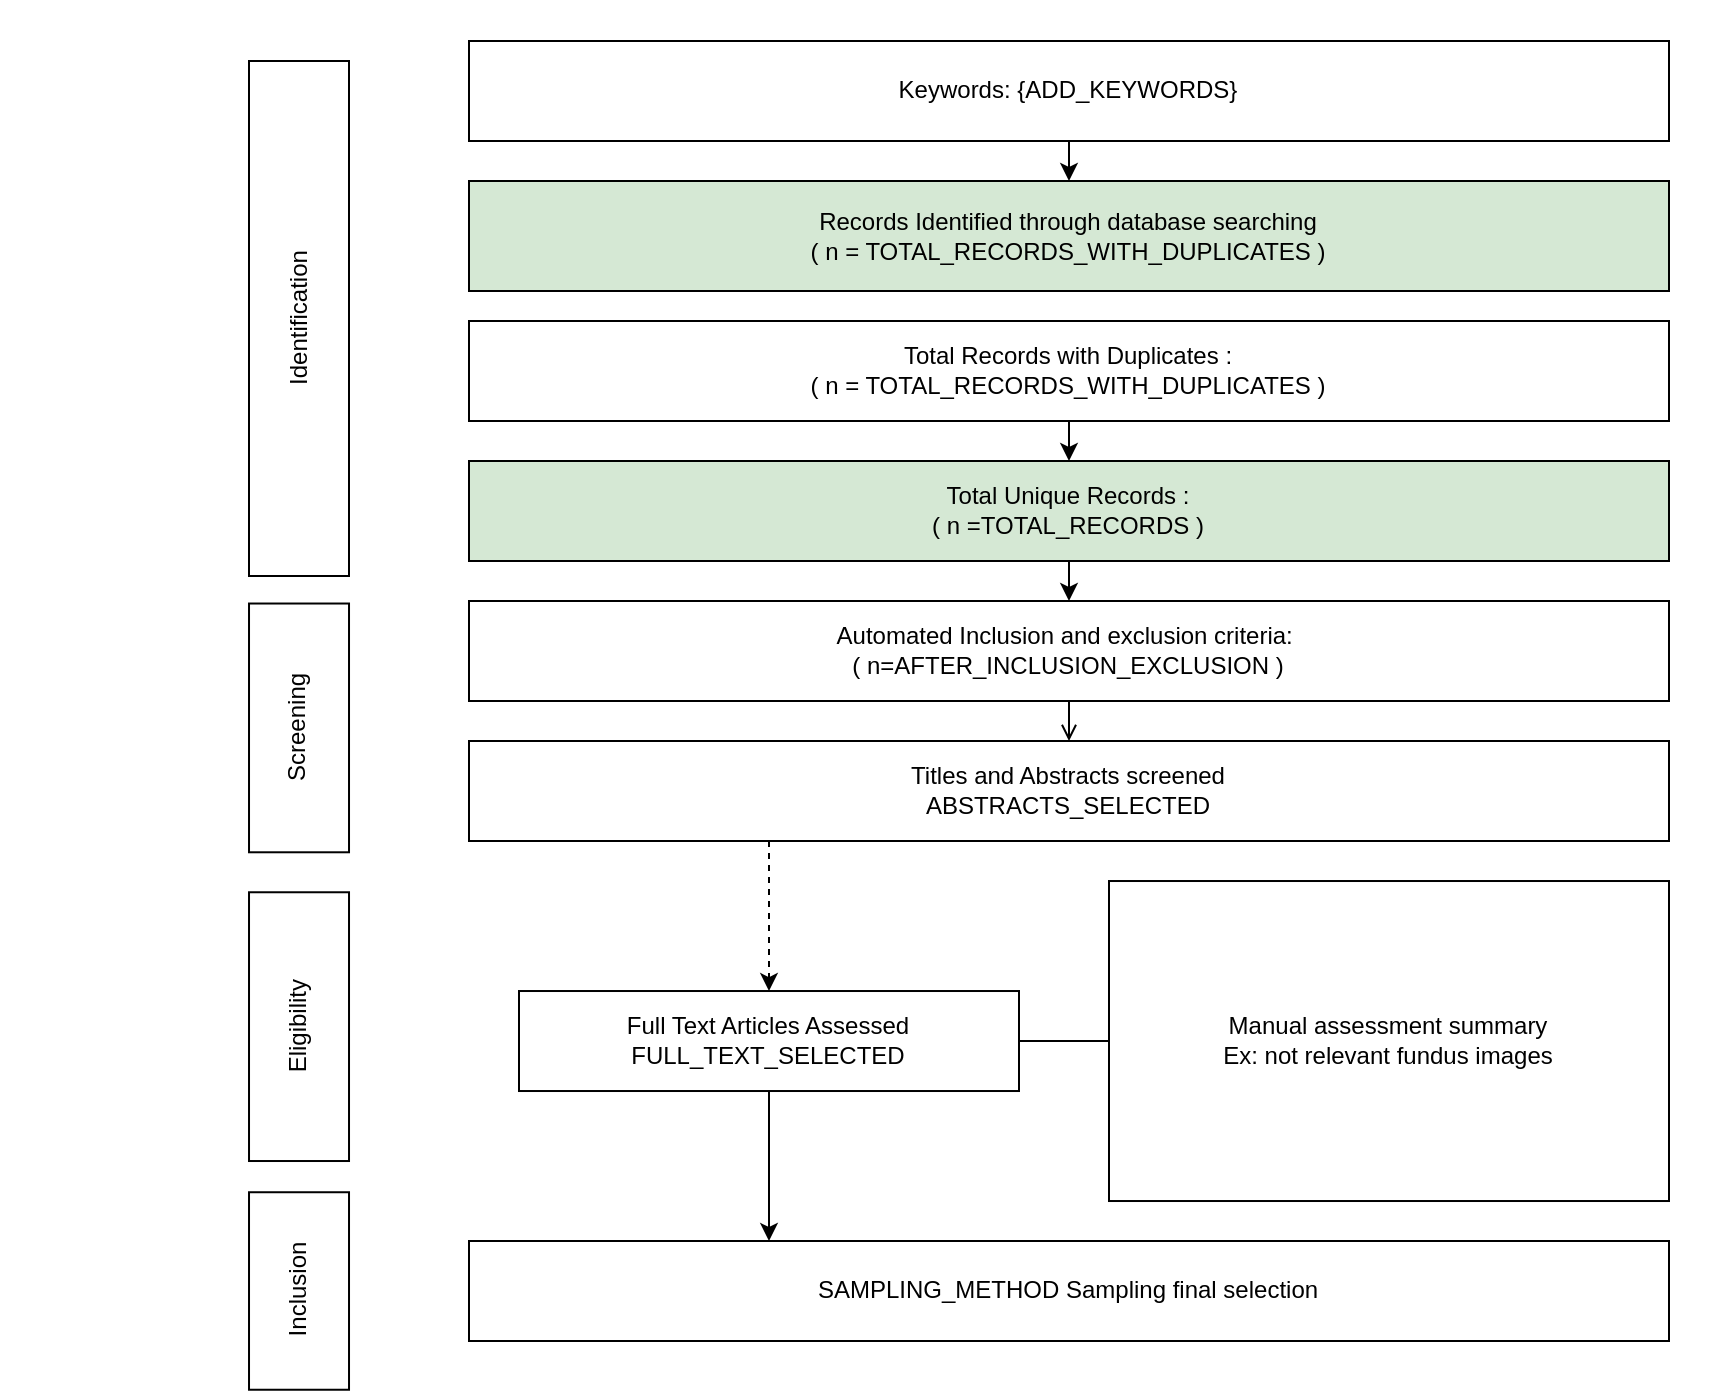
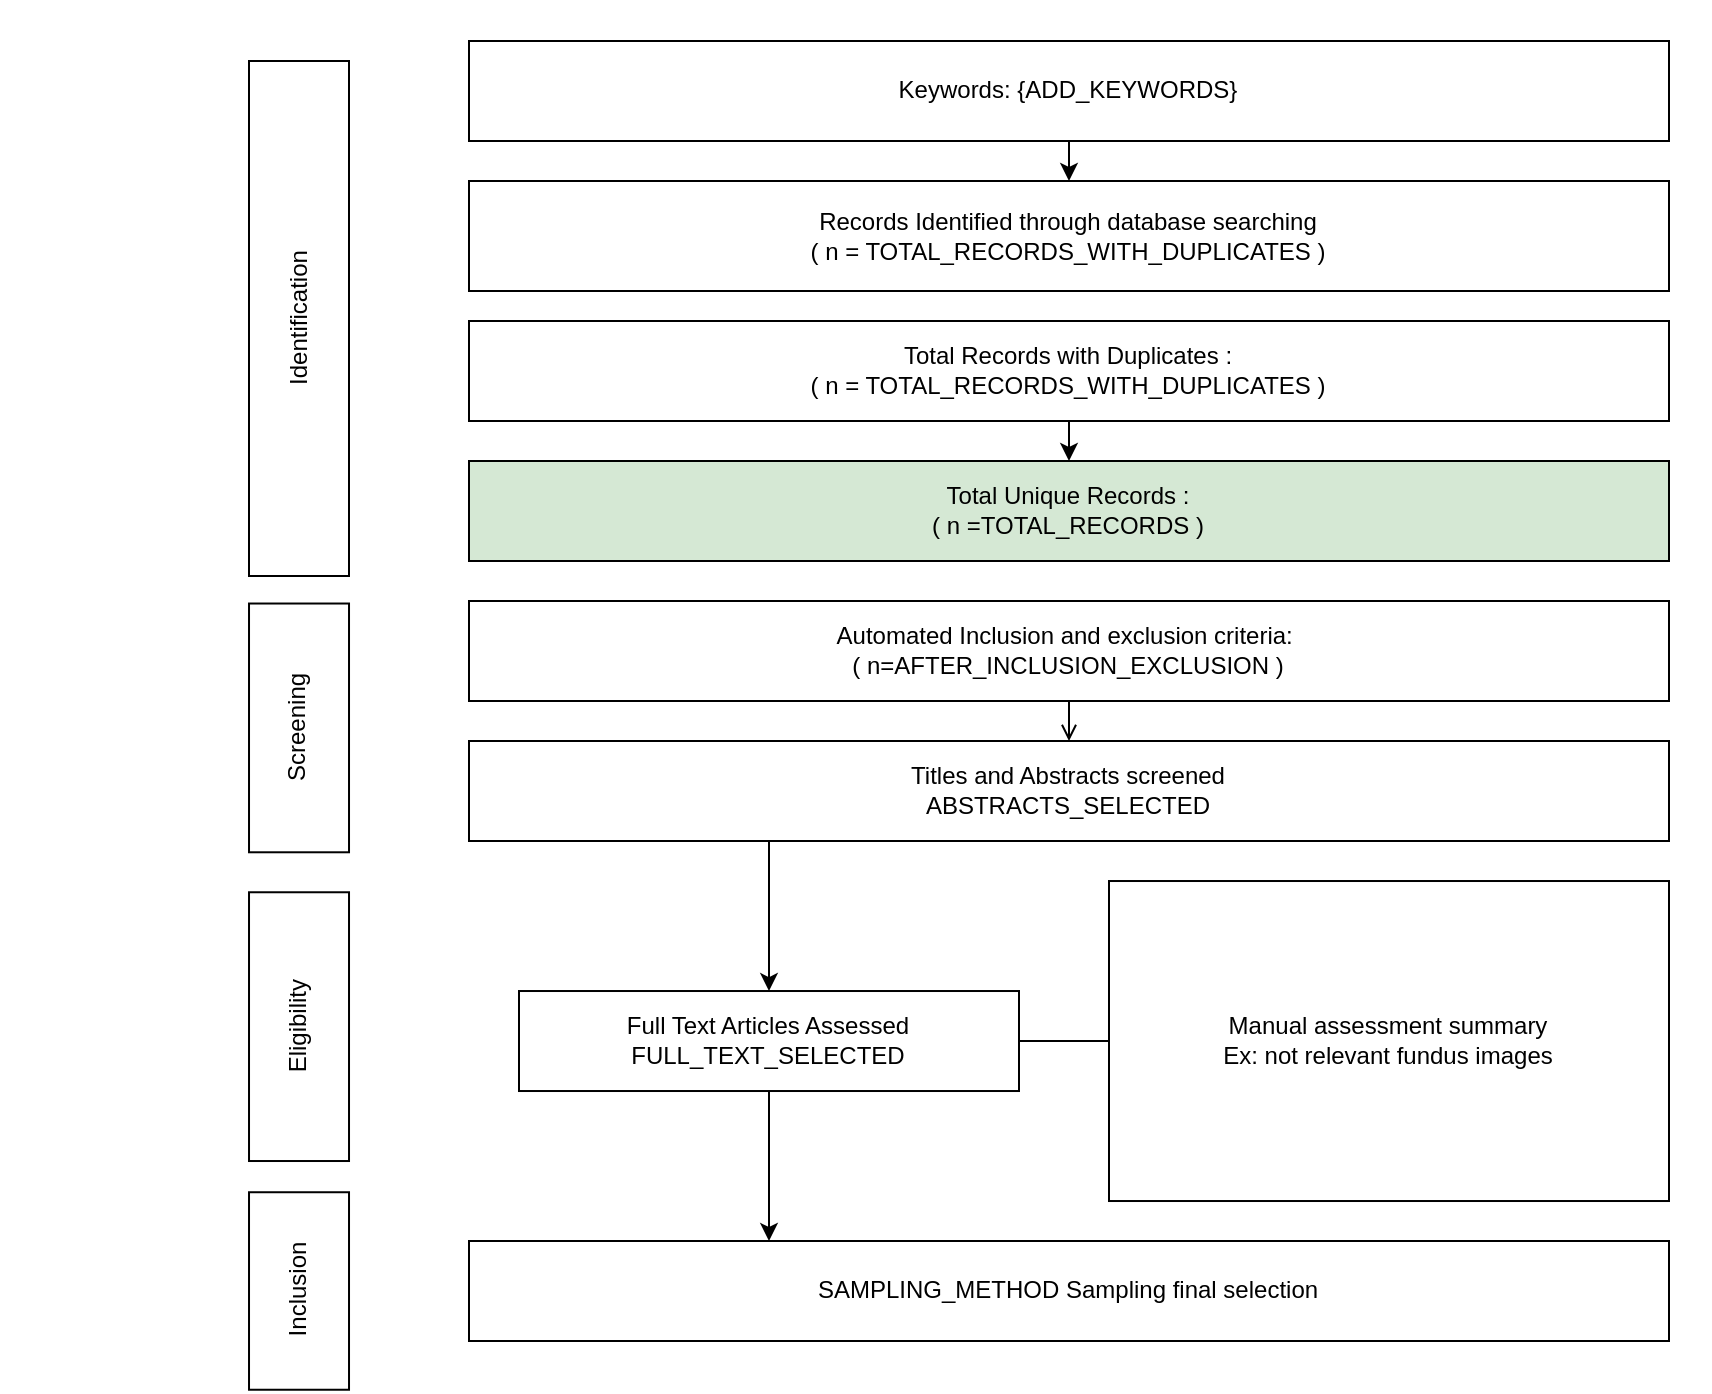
(1069, 236) -> (1069, 236)
(1069, 574) -> none
(769, 909) -> (769, 909)
